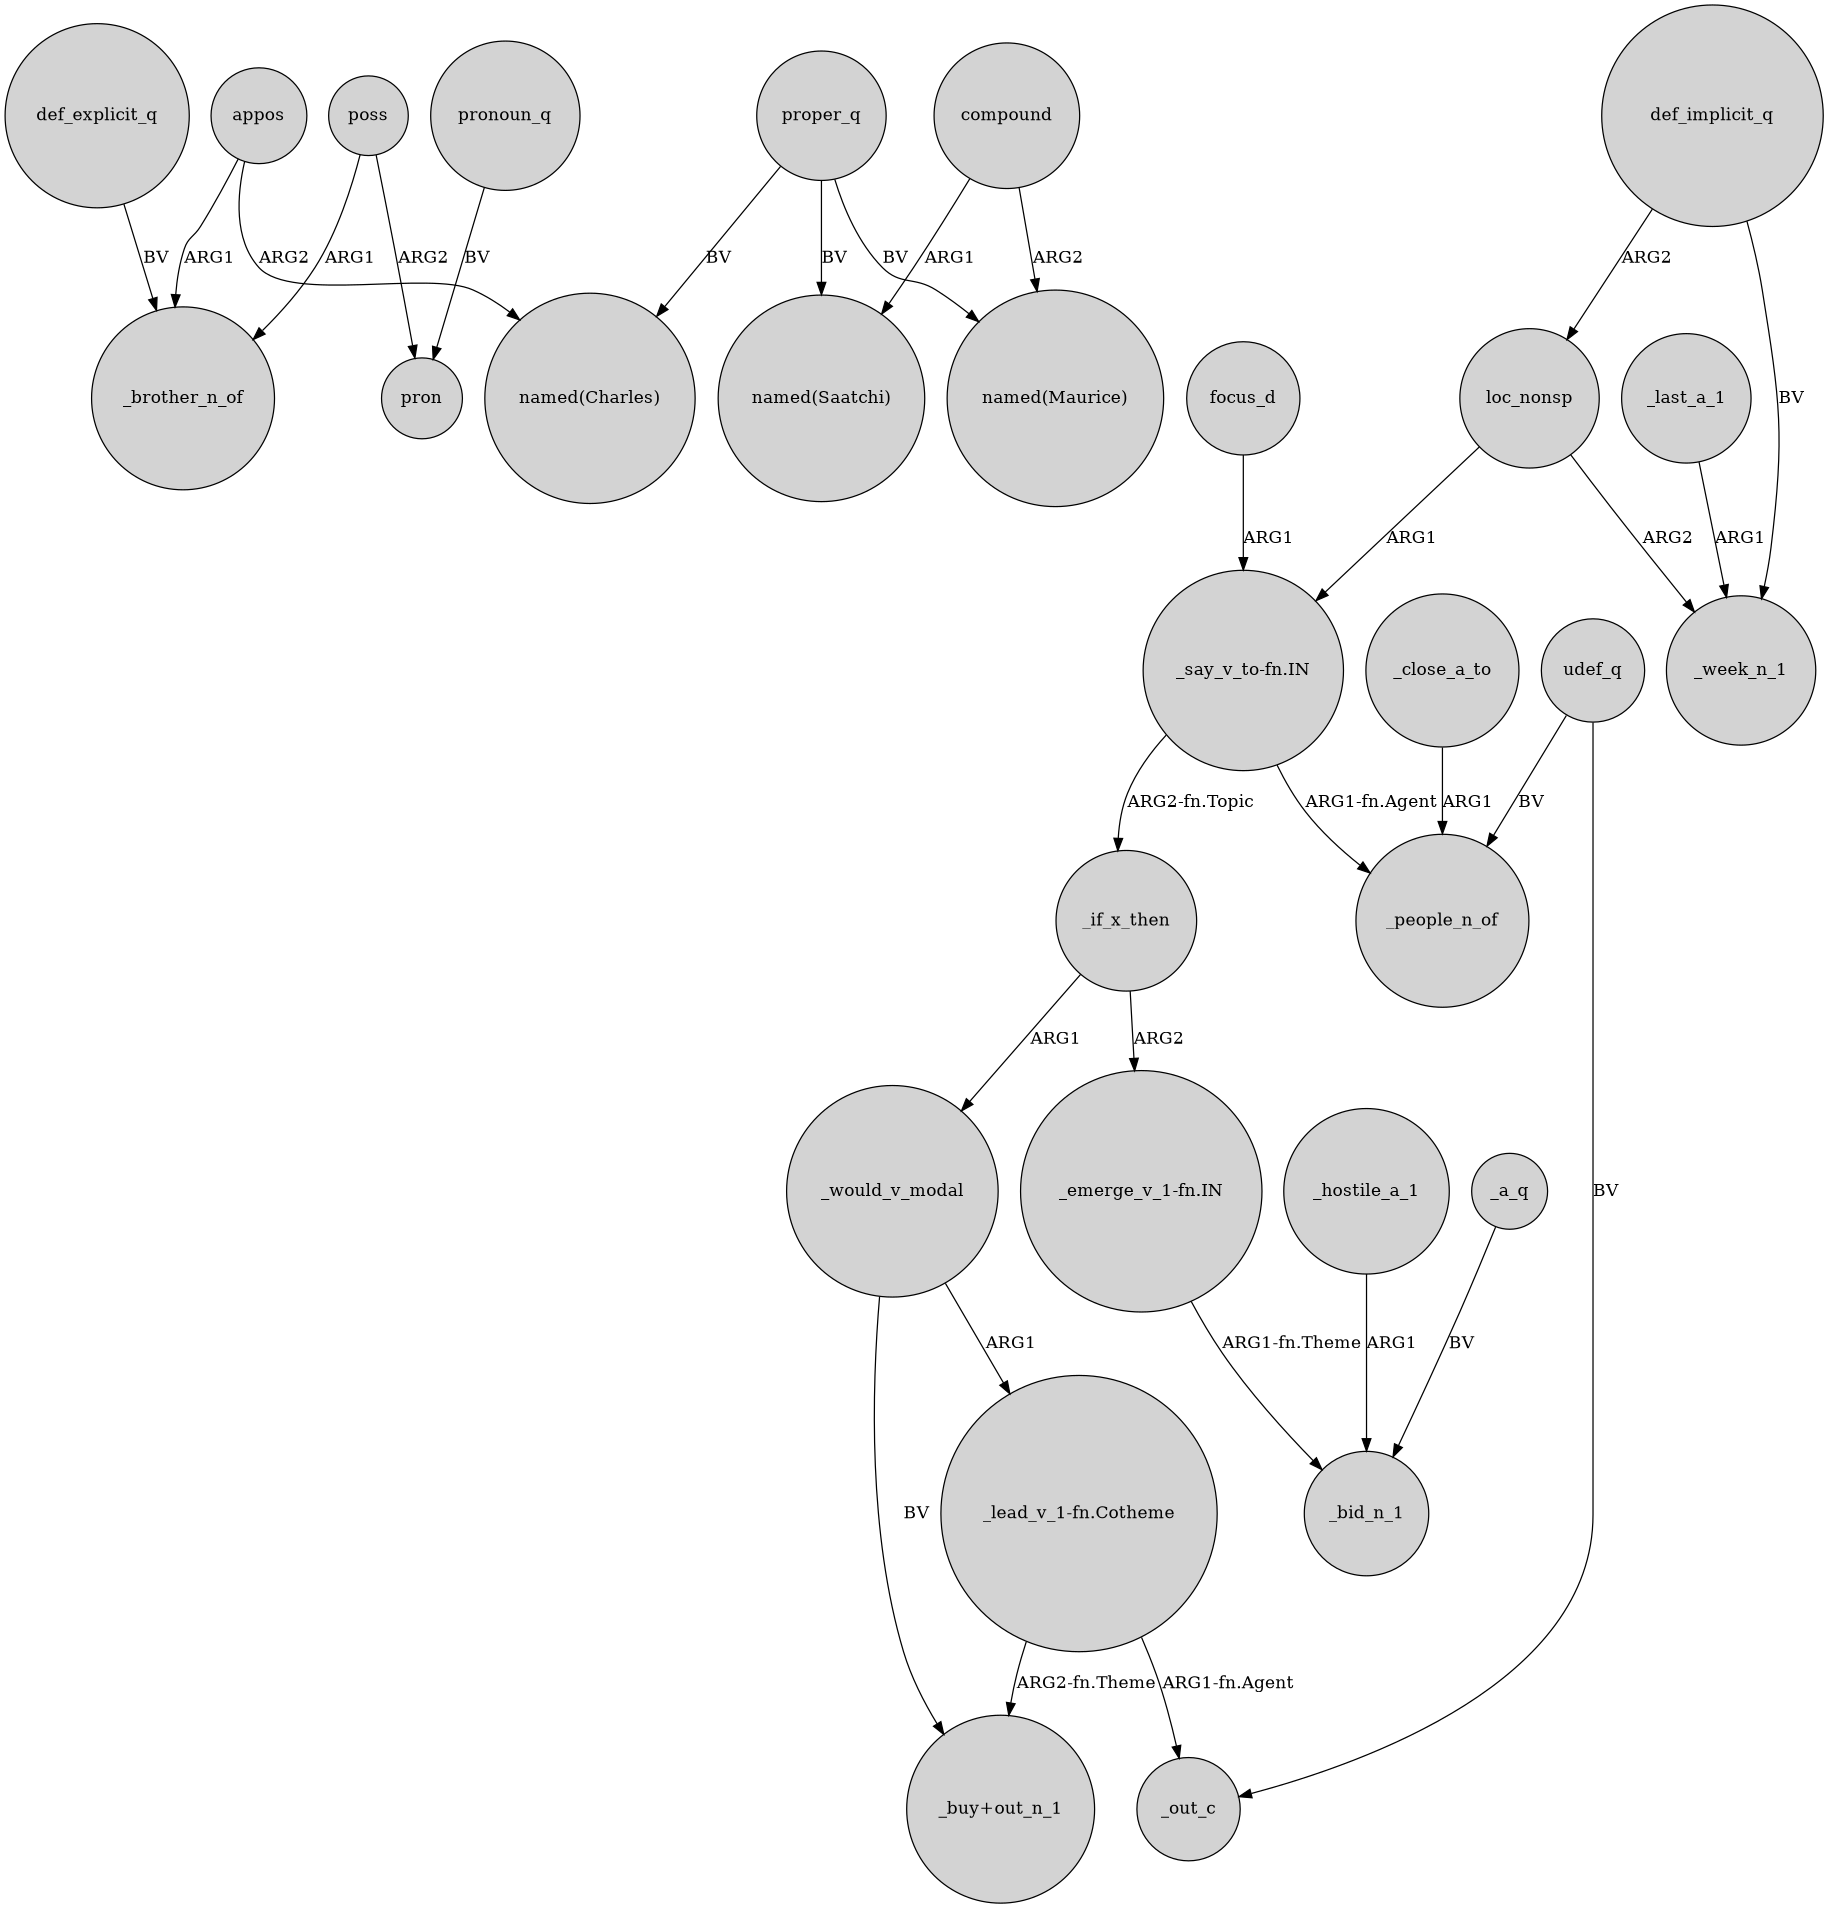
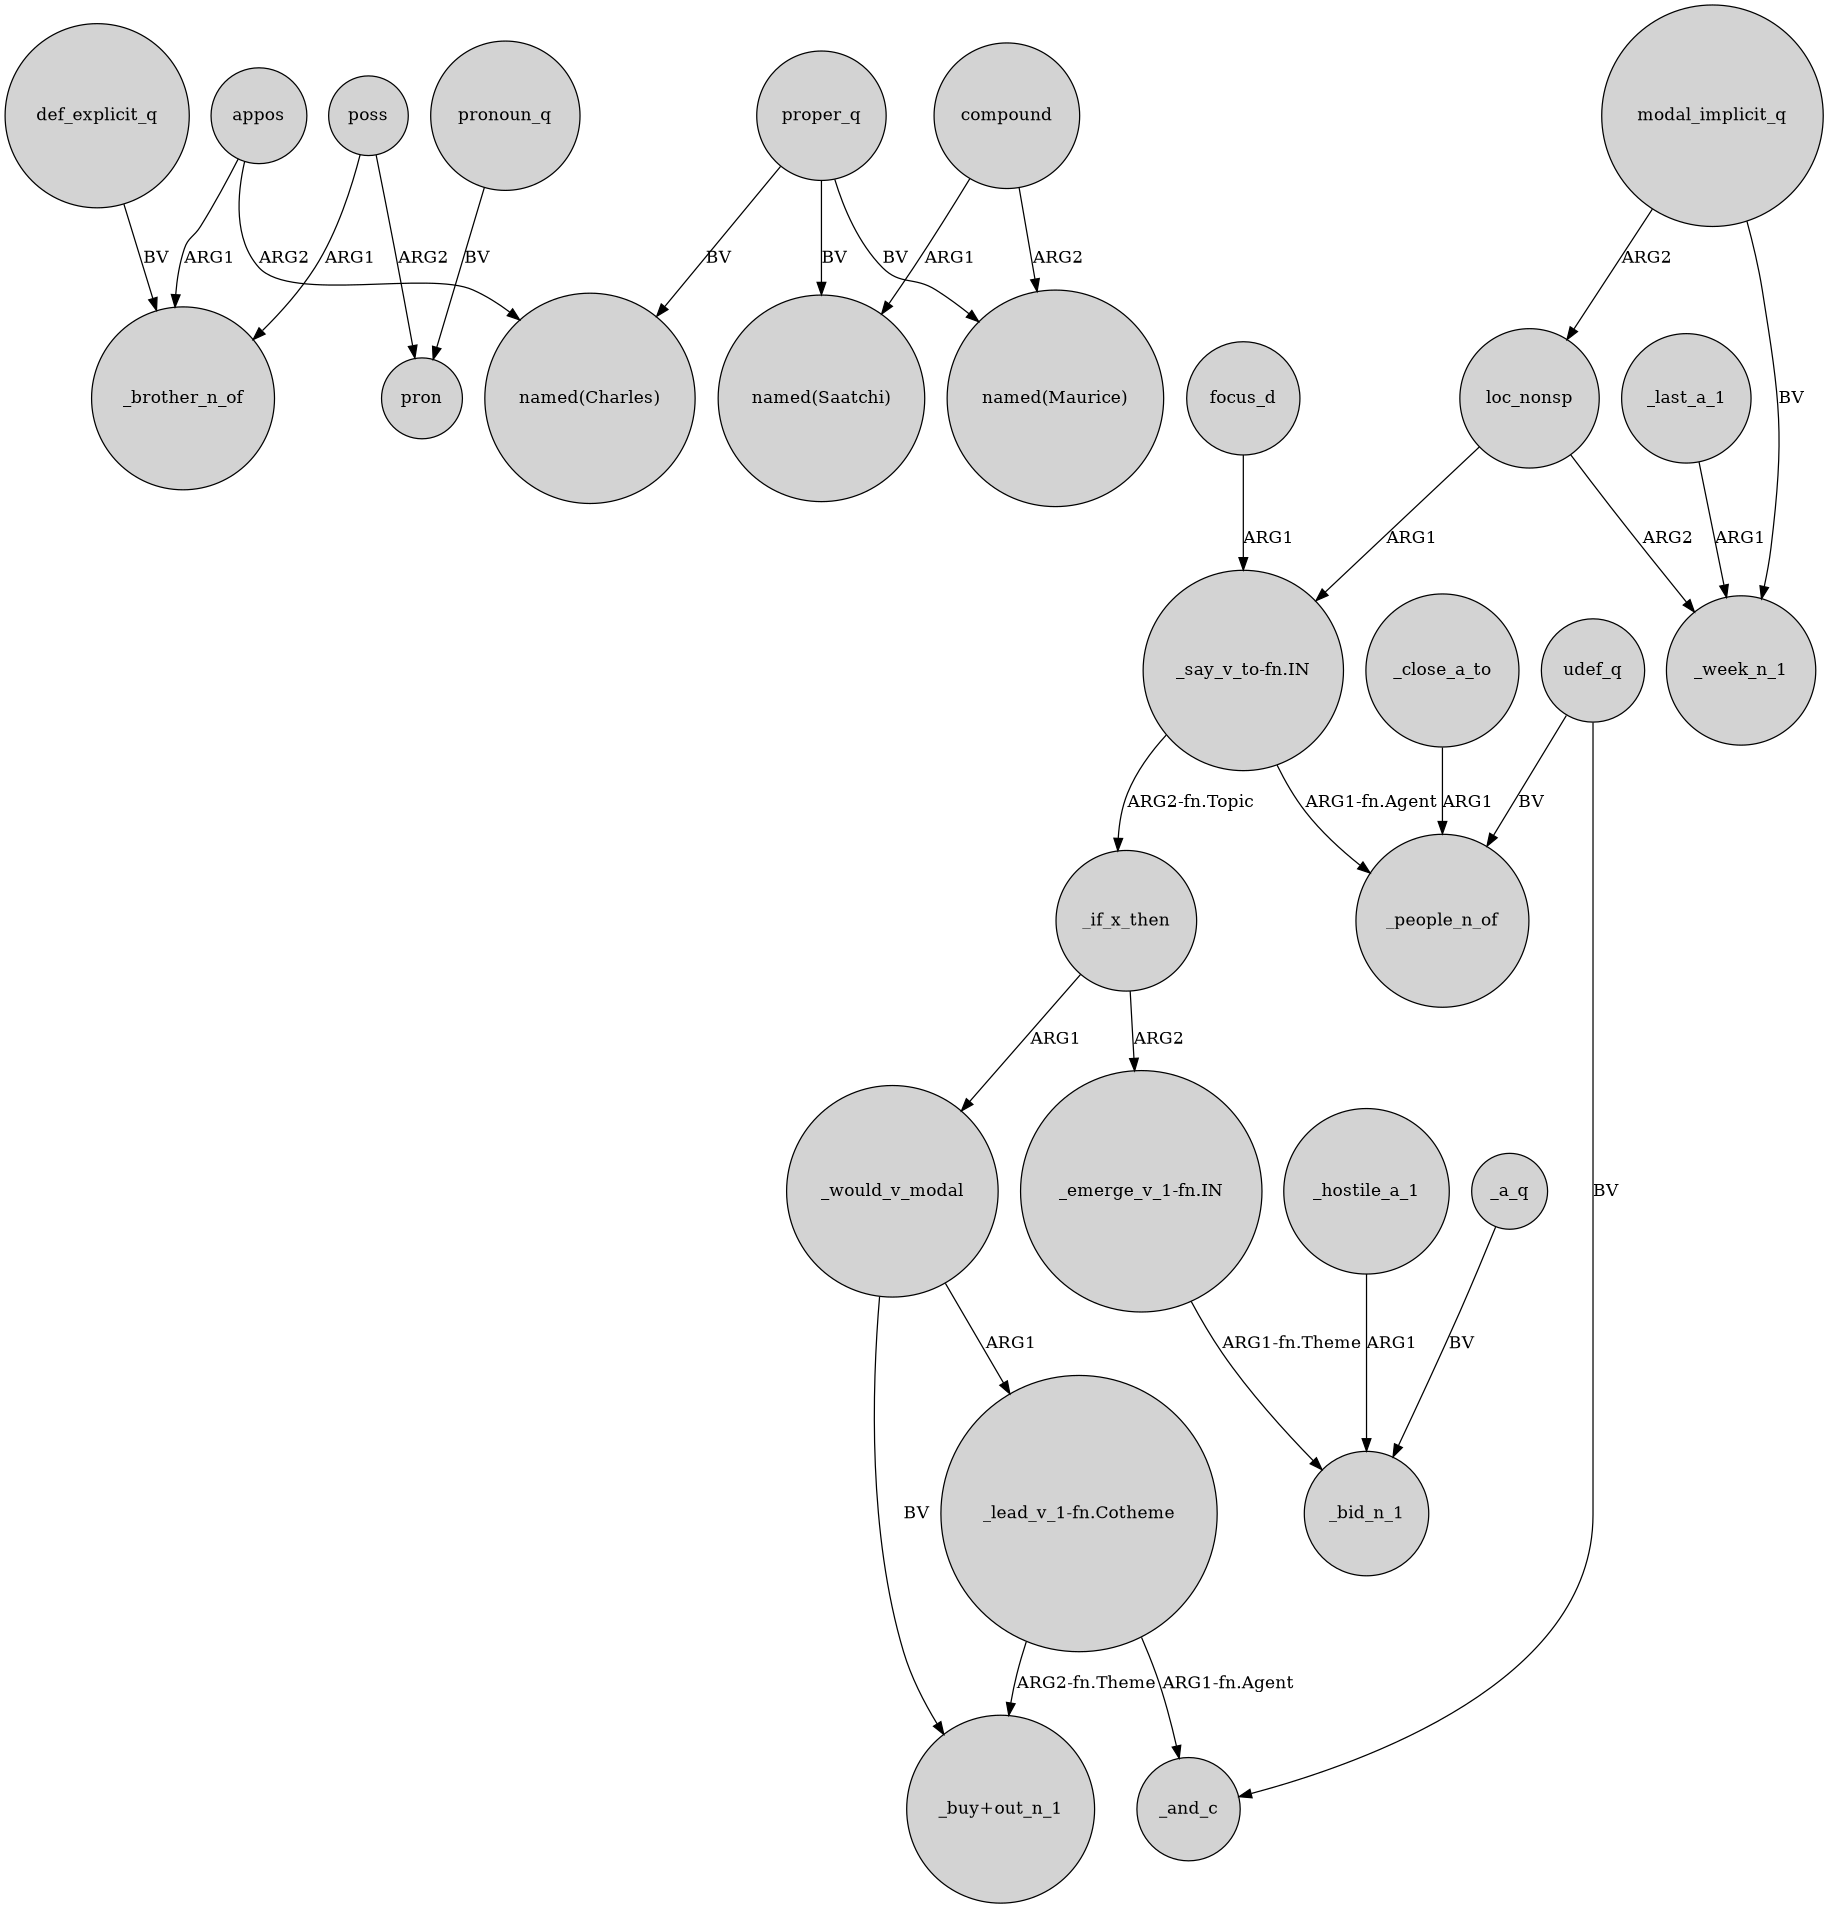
(1712, 116) -> (1712, 116)
(1189, 1809) -> (1189, 1809)
